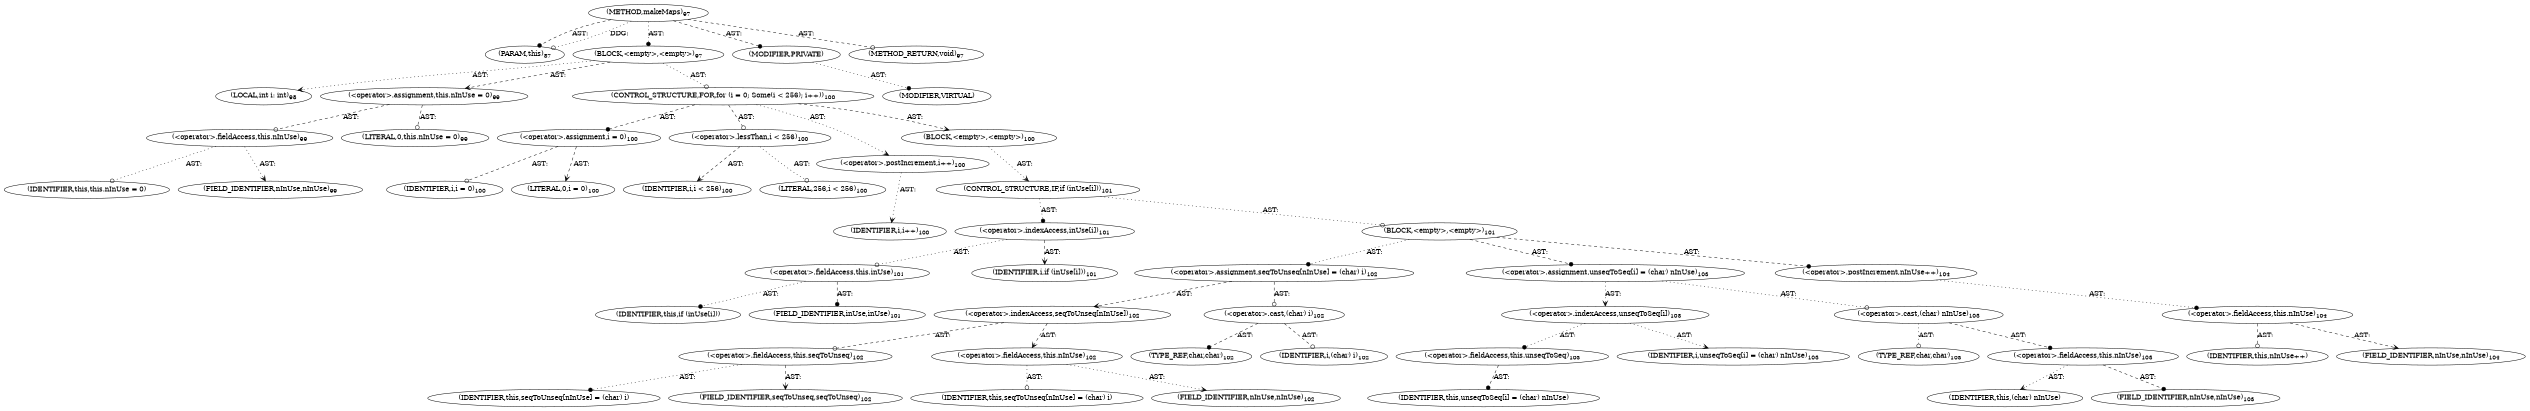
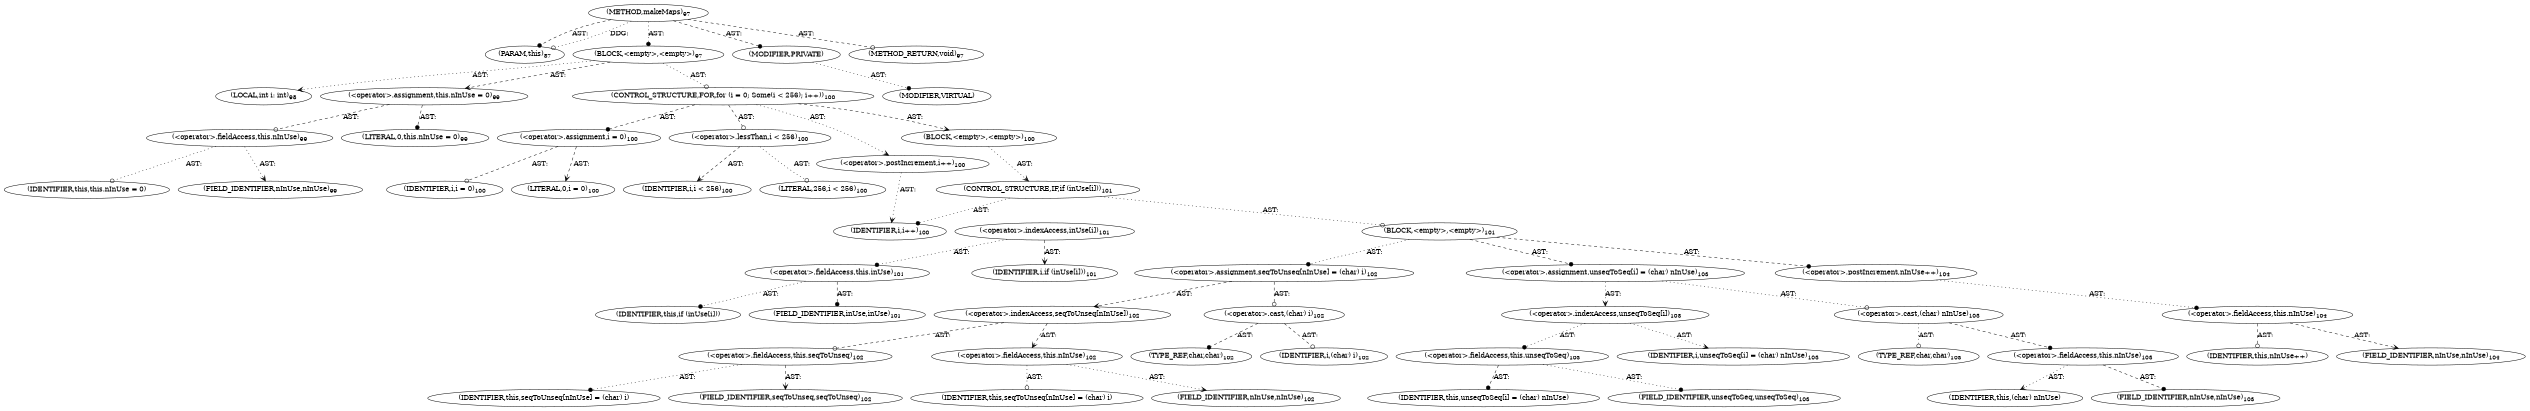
(420, 115) -> (420, 115)
(1041, 209) -> (965, 210)
(943, 252) -> (943, 252)
none -> (1724, 398)
